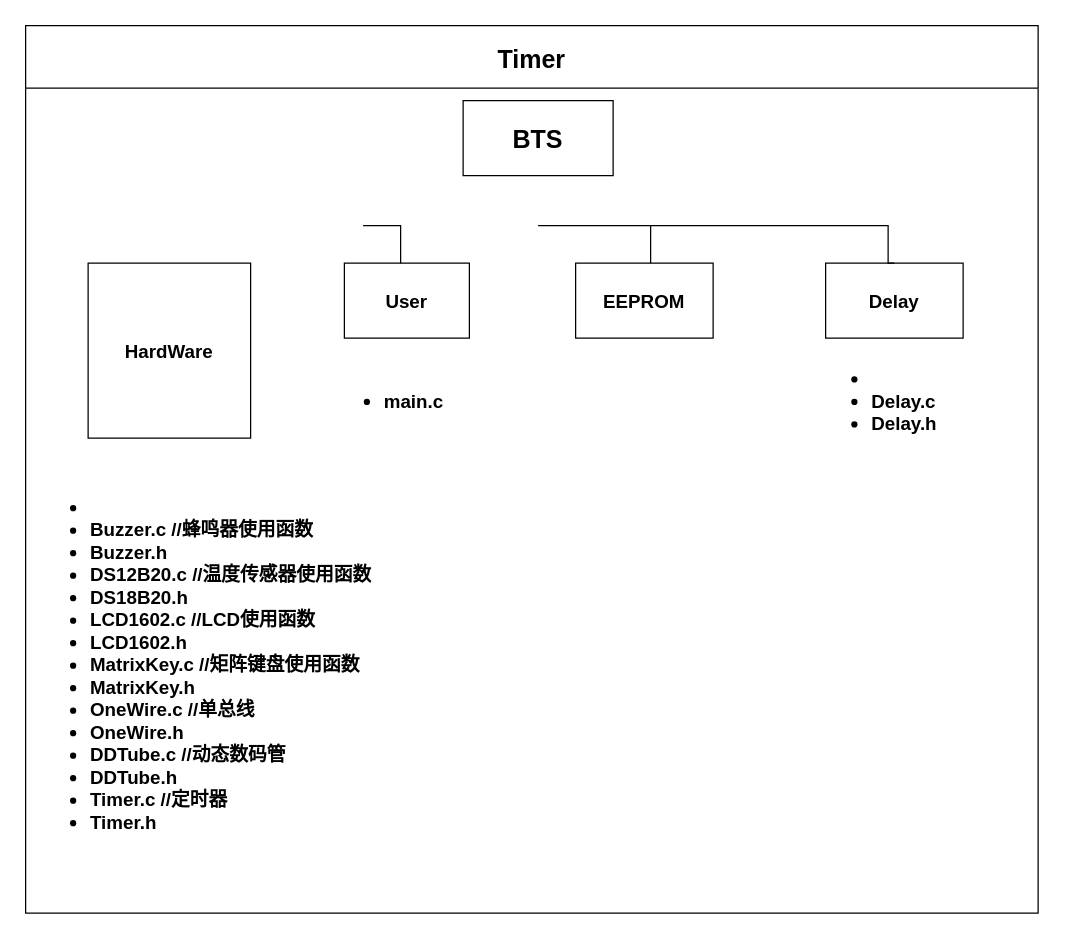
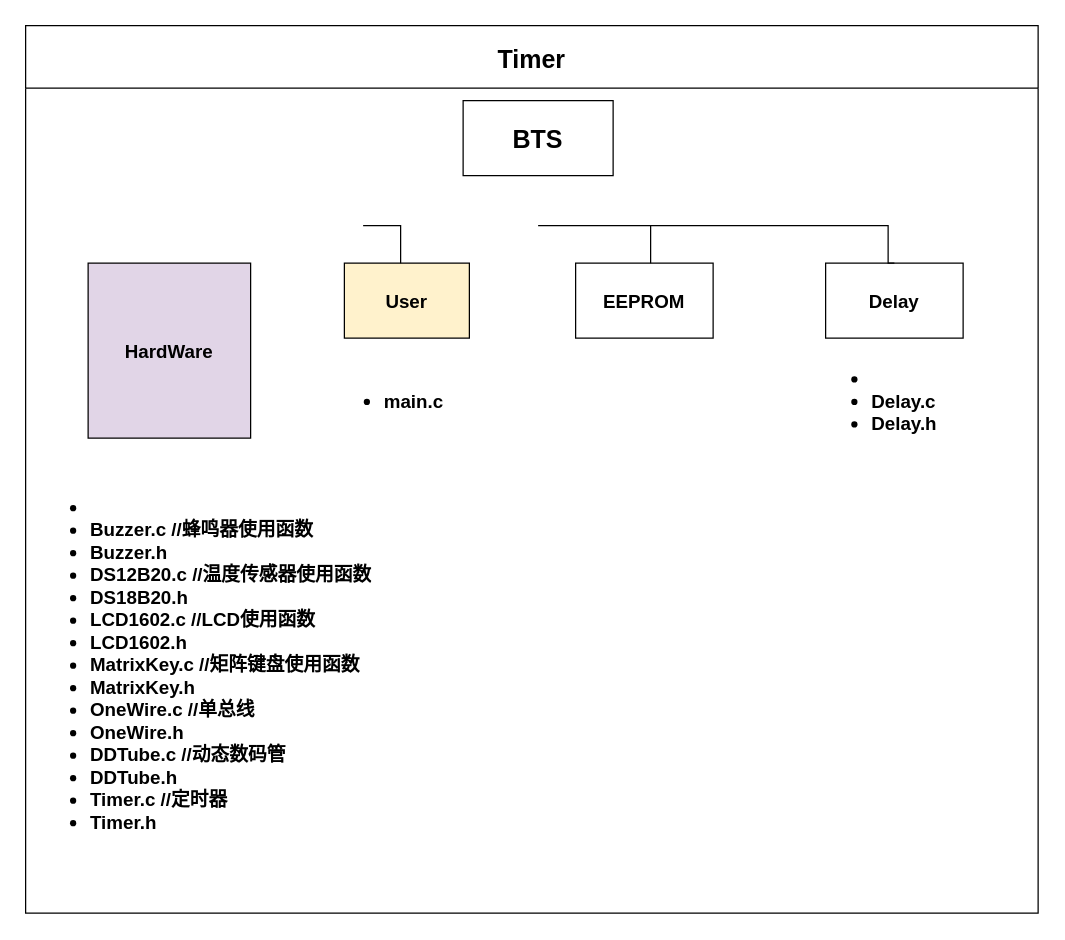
(407, 301) -> (407, 301)
(169, 351) -> (169, 351)
